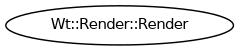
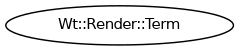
(120, 25) -> (120, 25)
